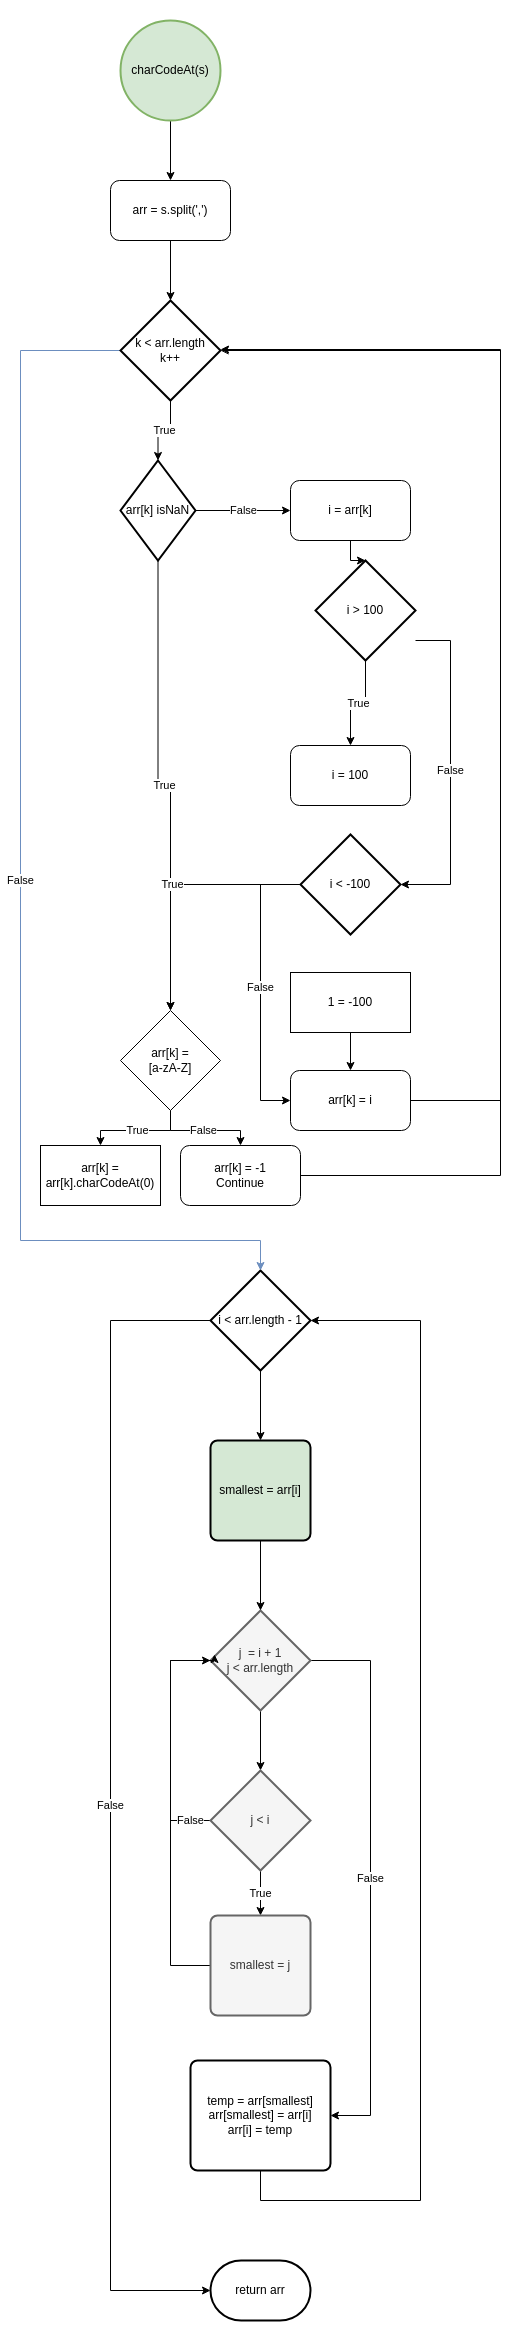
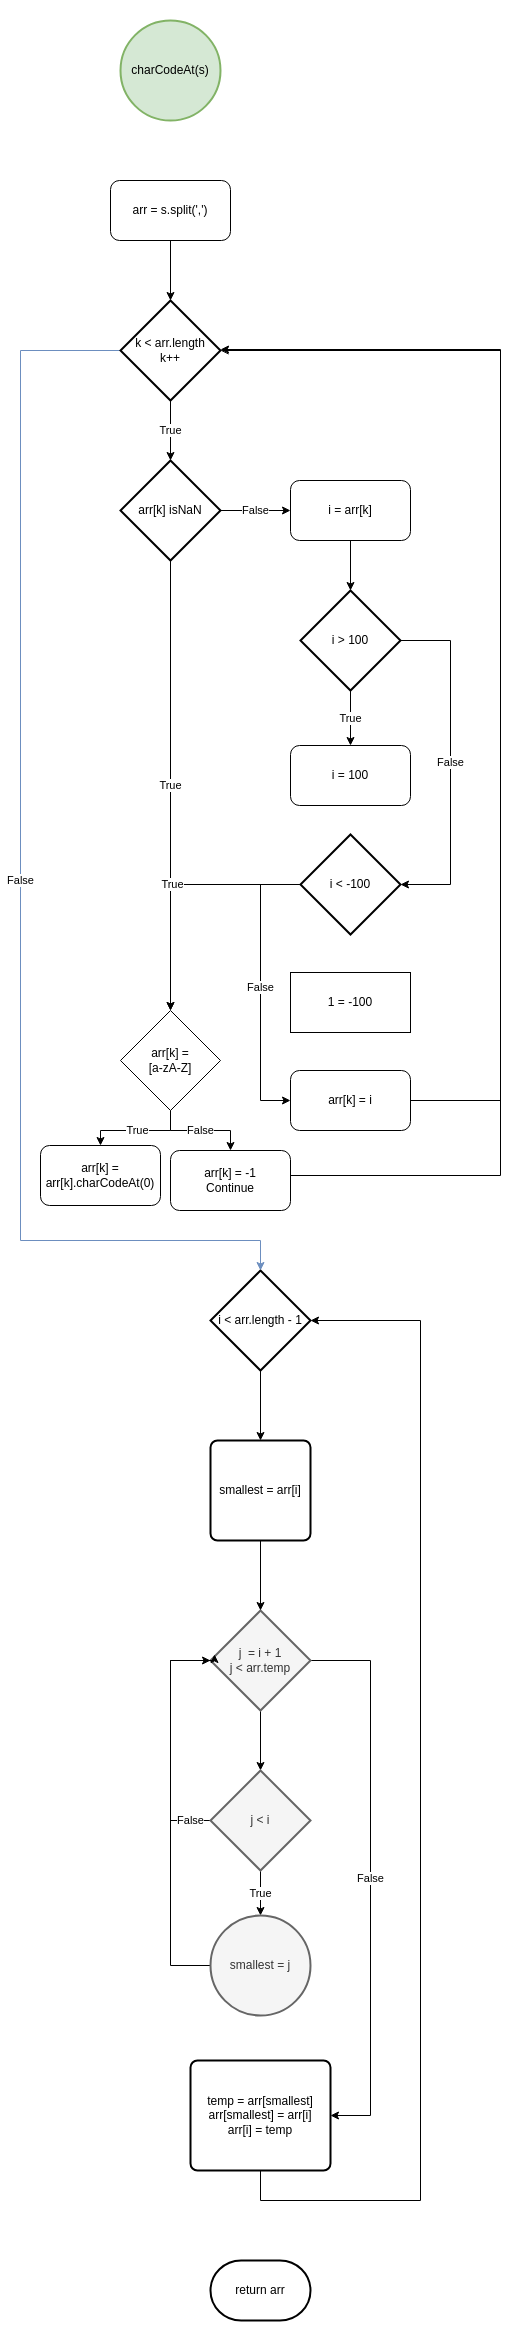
(171, 147) -> none
(158, 511) -> (171, 511)
(366, 611) -> (351, 641)
(351, 1050) -> none
(101, 1176) -> (101, 1176)
(241, 1176) -> (231, 1181)
(261, 1491) -> (261, 1491)
(261, 1661) -> (261, 1661)
(111, 1802) -> none
(261, 1966) -> (261, 1966)
